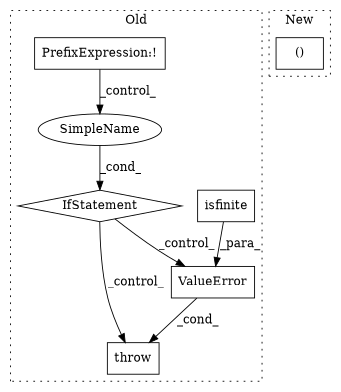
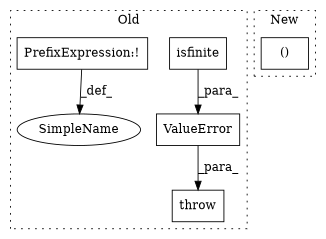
(128, 92) -> (97, 92)
(100, 206) -> none
(198, 320) -> (218, 168)
